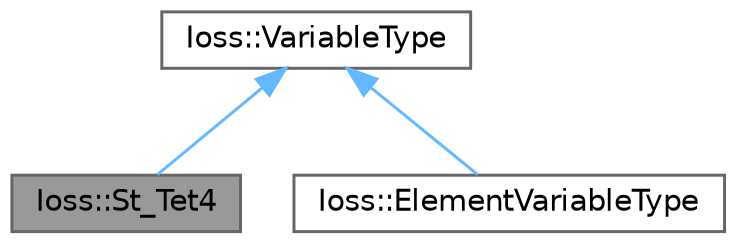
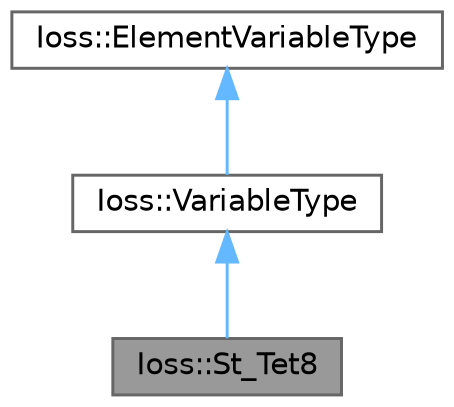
(424, 131) -> (227, 137)
(126, 203) -> (227, 367)
